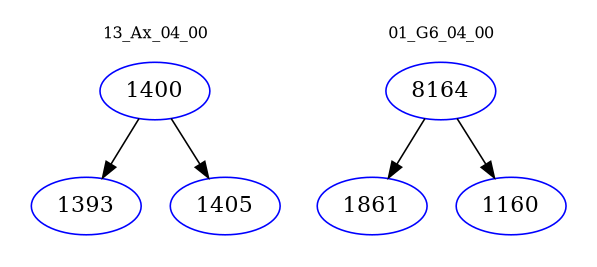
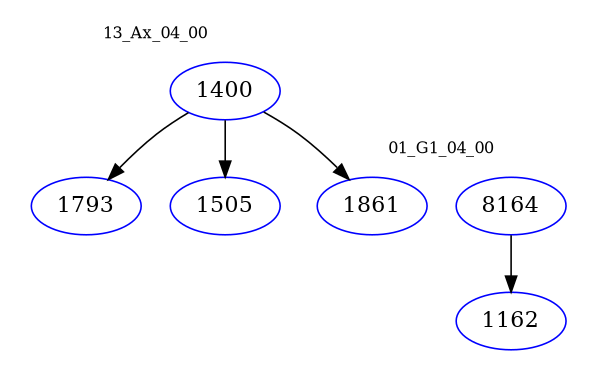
(442, 34) -> (442, 149)
(411, 141) -> (315, 147)
(86, 206) -> (86, 206)
(225, 206) -> (225, 206)
(511, 206) -> (511, 321)
